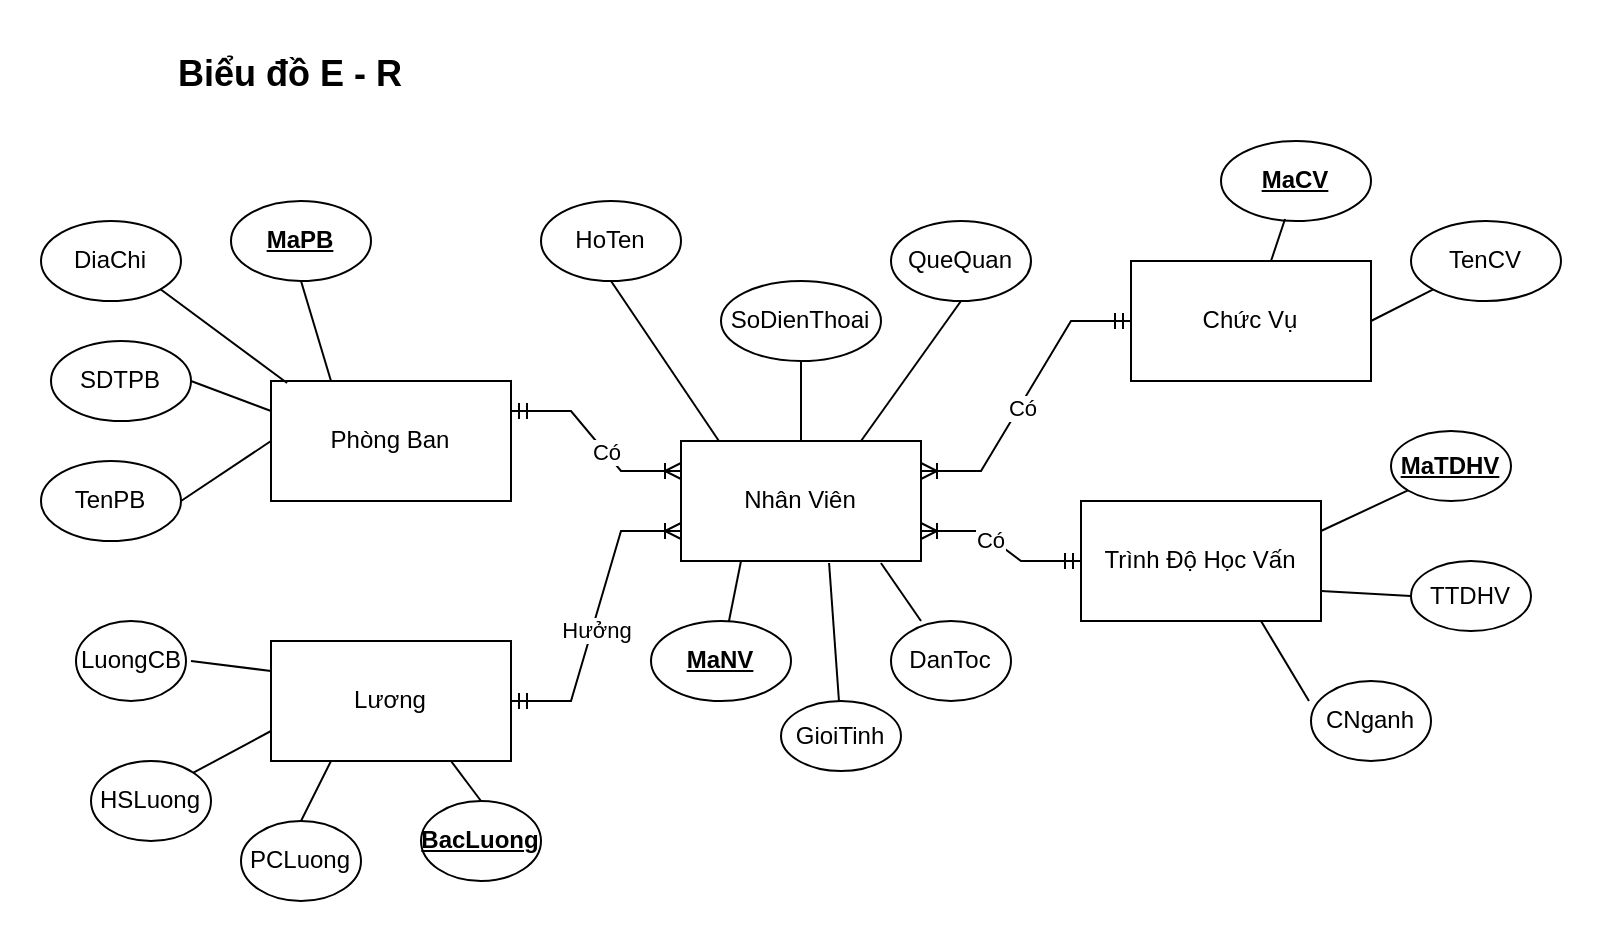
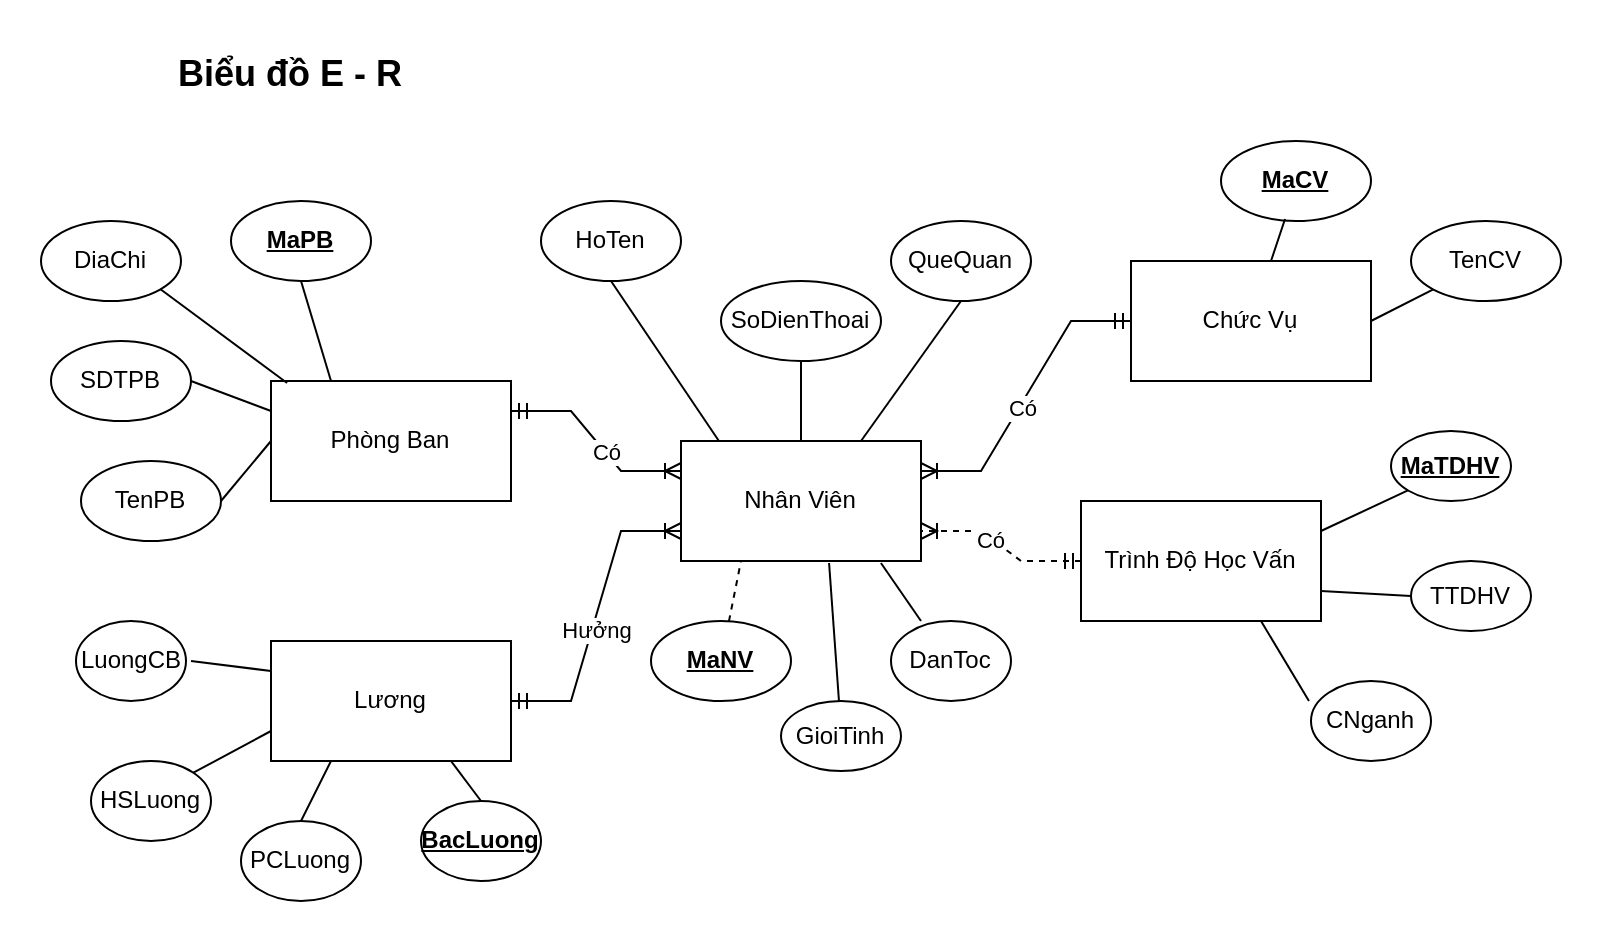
(111, 501) -> (151, 501)
(1038, 561) -> (1038, 561)
(735, 589) -> (735, 589)
